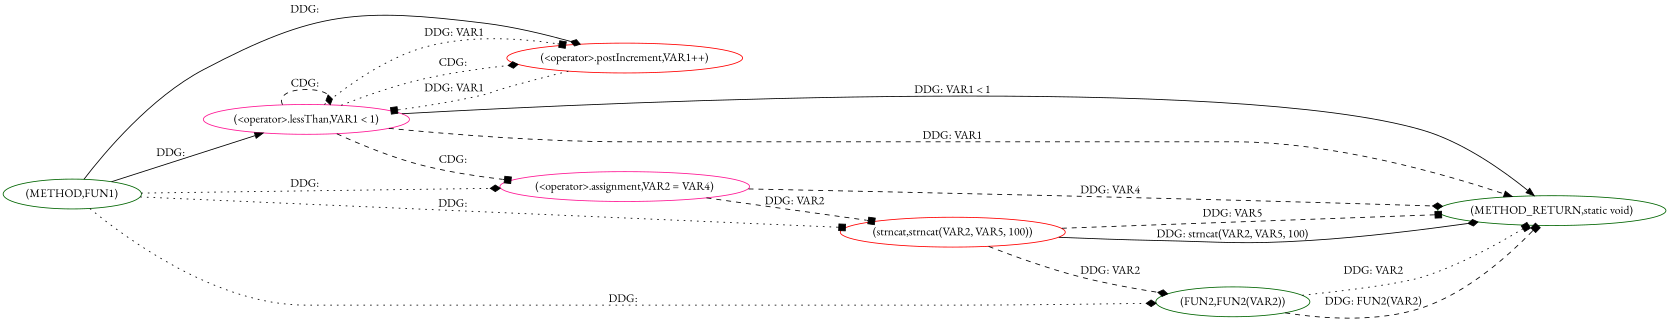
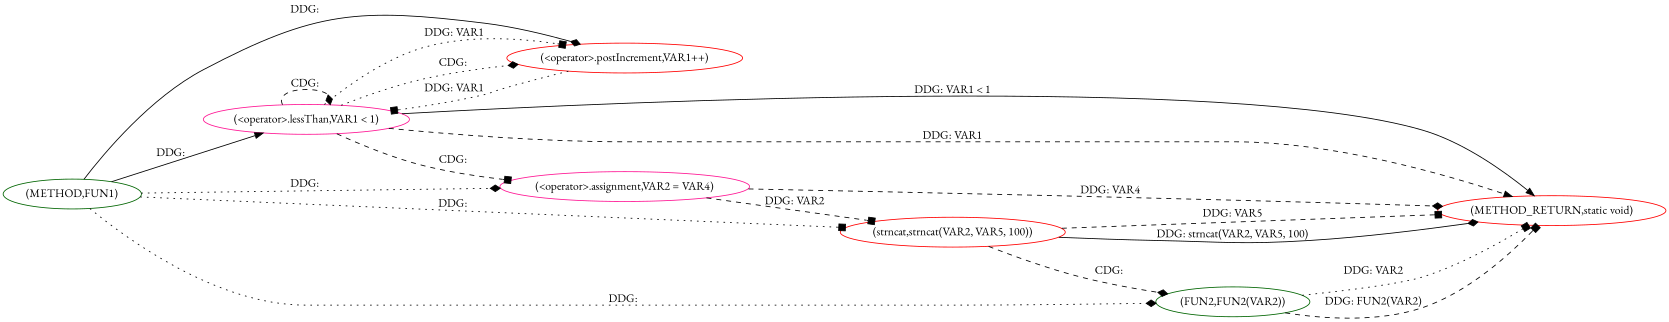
(1552, 211) -> (1552, 211)
(1111, 271) -> (1111, 271)
